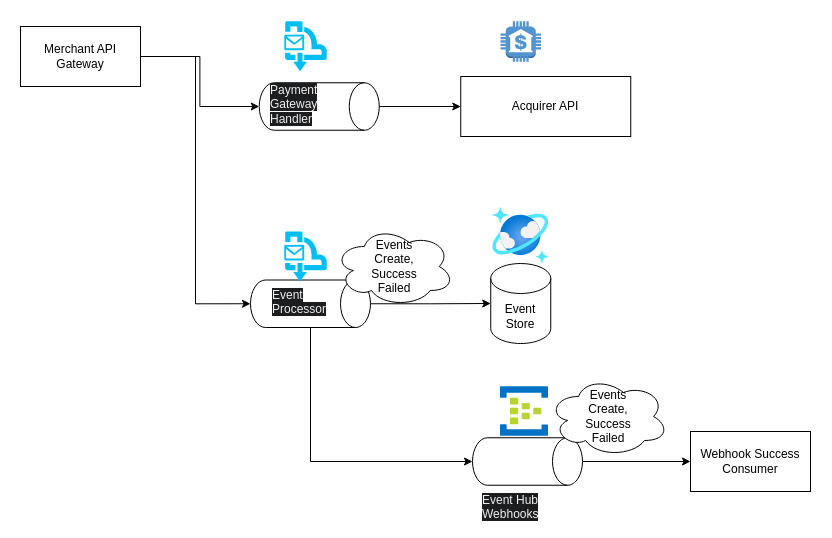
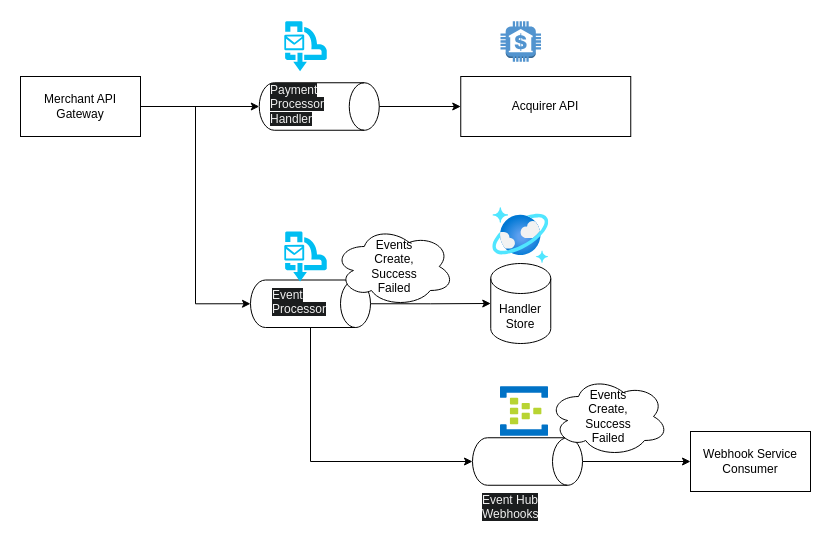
(81, 57) -> (81, 107)
(307, 98) -> (307, 105)
(521, 317) -> (521, 317)
(751, 462) -> (751, 462)
